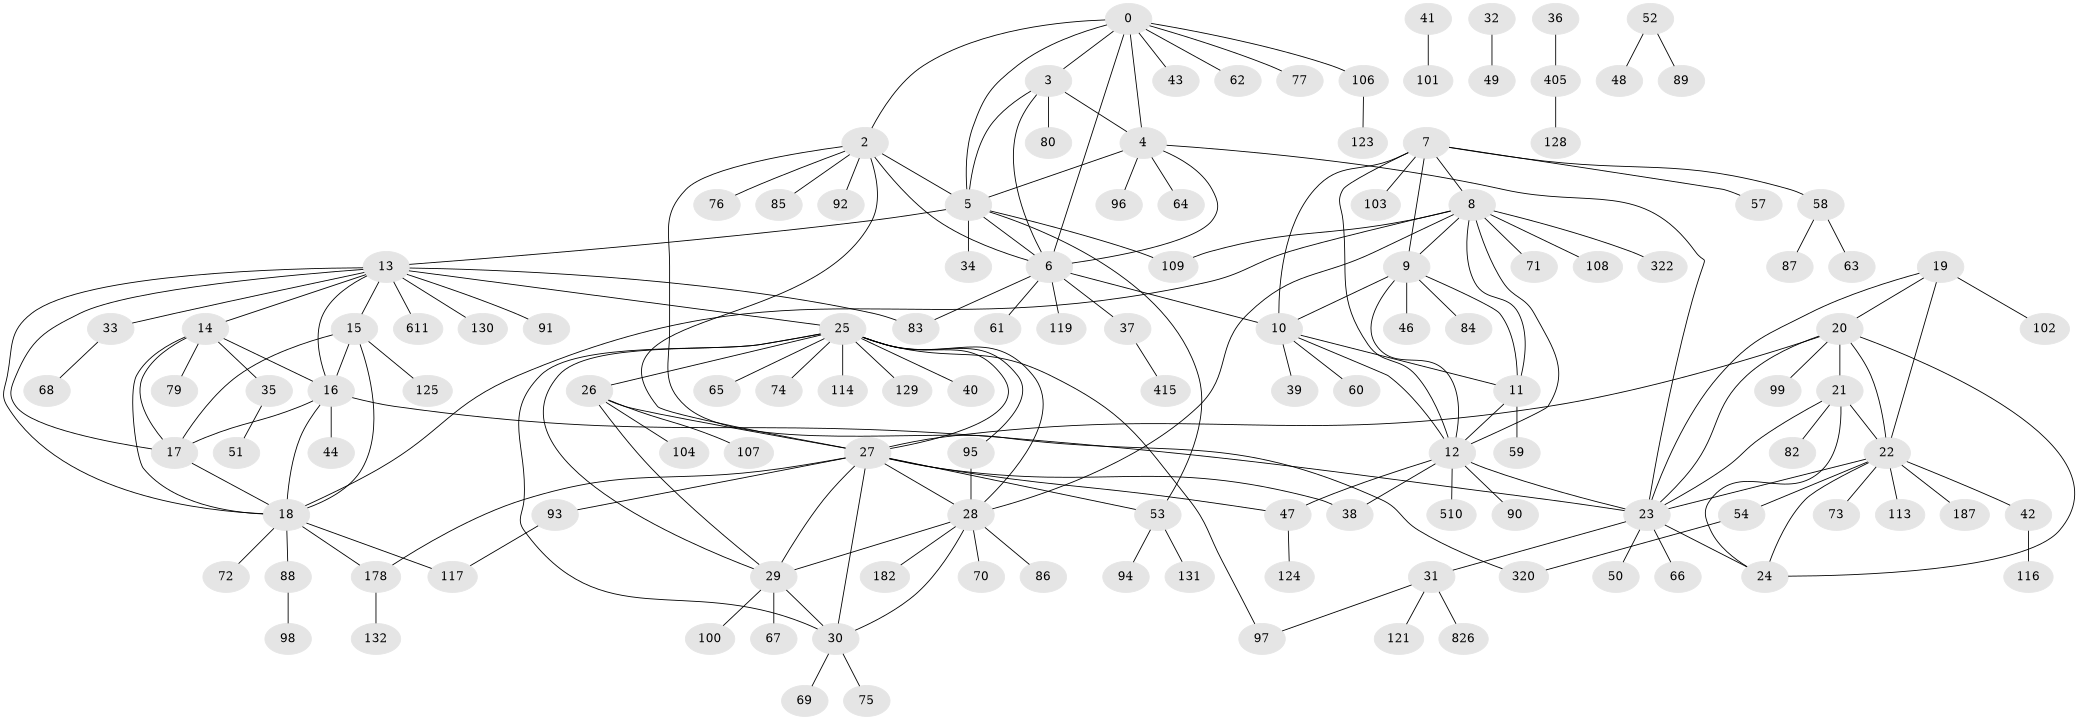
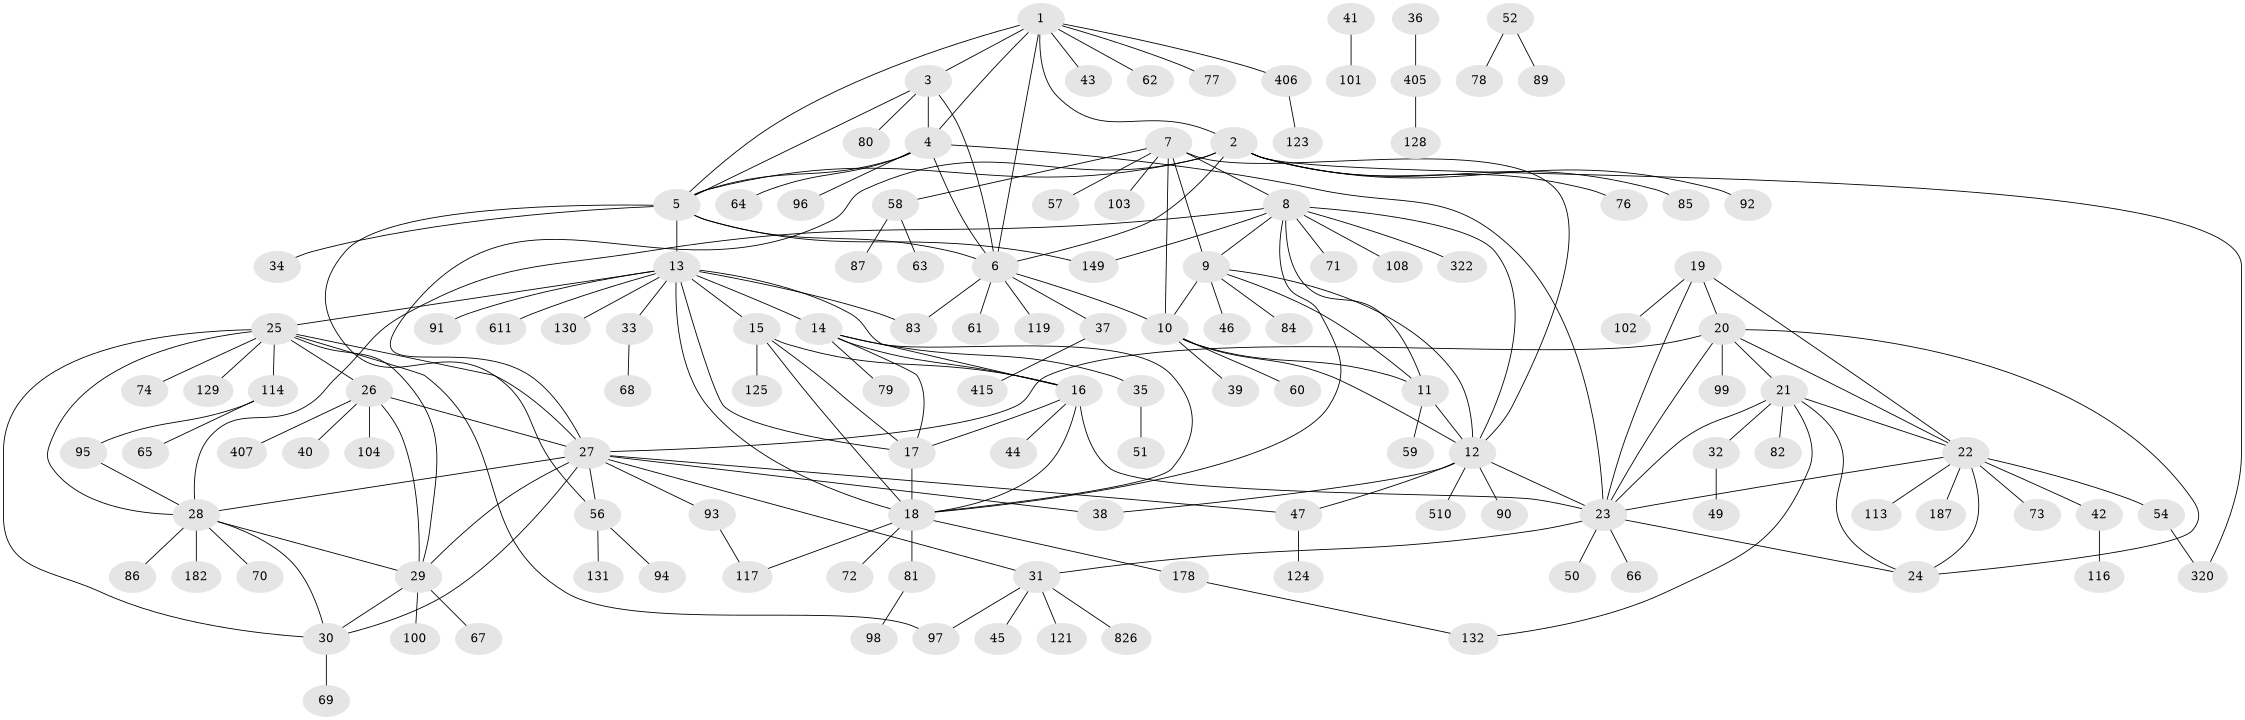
(1129, 19) -> (1041, 19)
(1364, 81) -> (1286, 81)
(1619, 81) -> (1479, 81)
(1173, 267) -> (1094, 267)
(780, 360) -> (209, 422)
(907, 360) -> (338, 422)
(1009, 367) -> (178, 422)
none -> (1750, 422)
(749, 453) -> (242, 453)
(611, 481) -> (812, 515)
(1158, 515) -> (598, 515)
none -> (1706, 573)
(288, 577) -> (912, 577)
none -> (998, 639)
(867, 701) -> none
